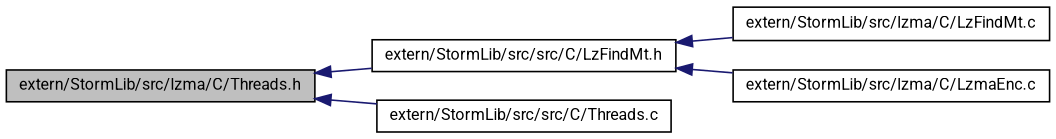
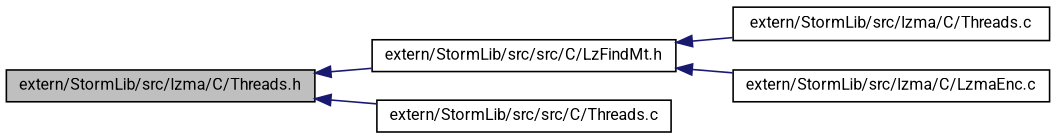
(891, 24) -> (891, 24)
